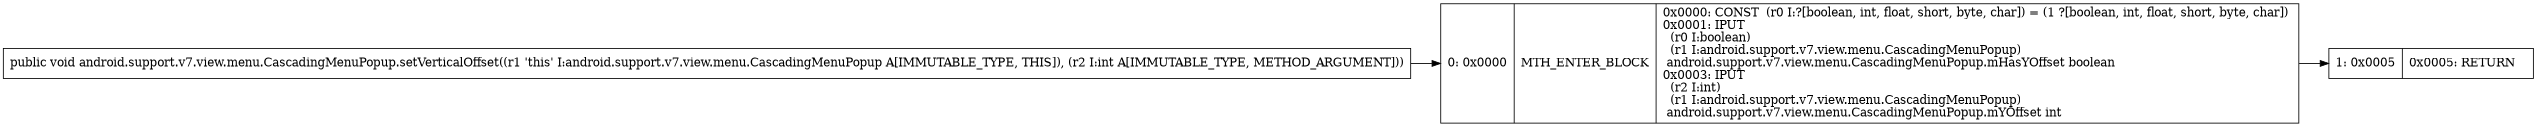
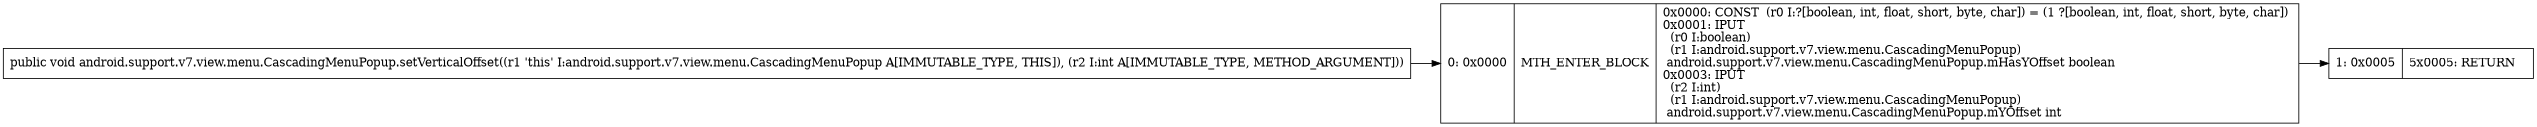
(2468, 63) -> (2468, 63)
